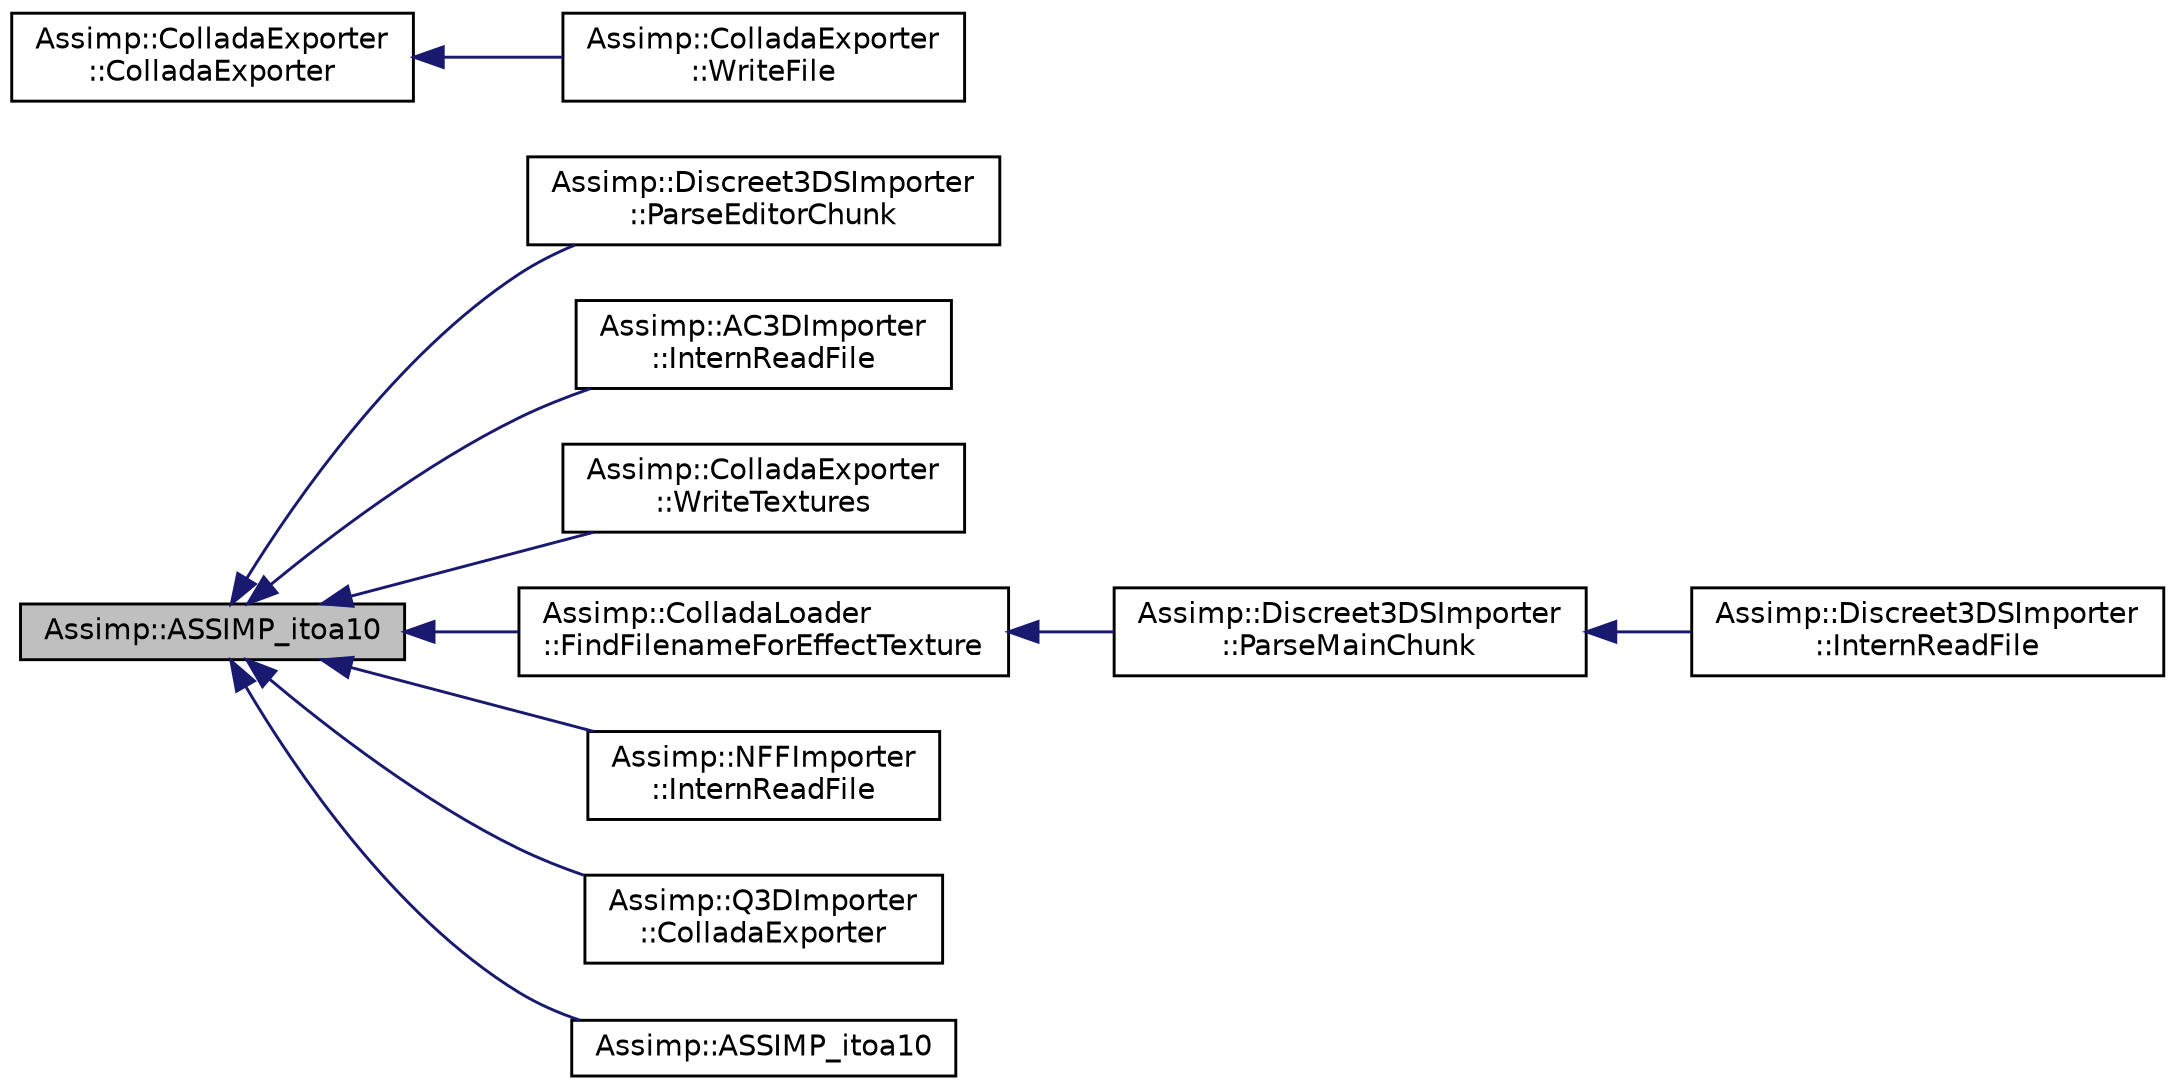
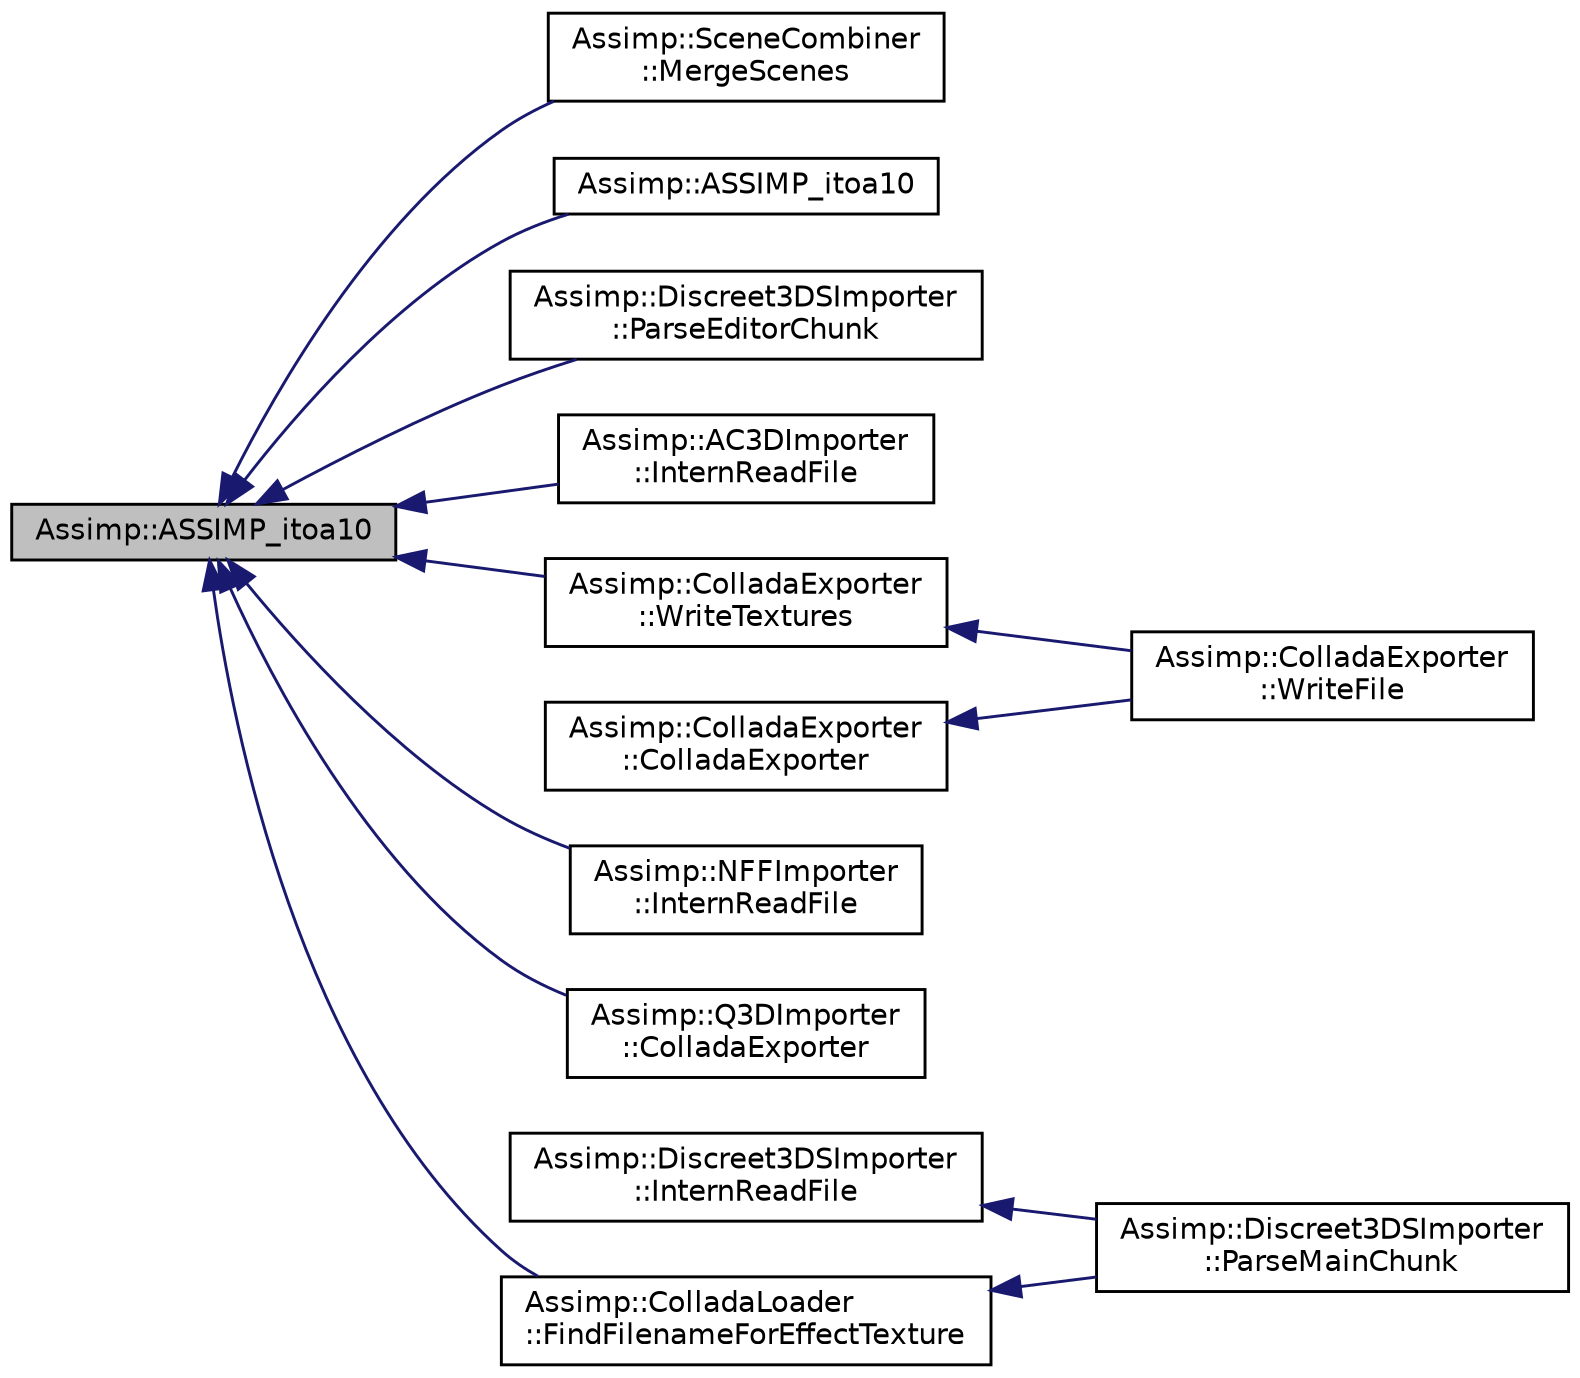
none -> (746, 57)
(1654, 632) -> (1054, 1214)
none -> (1054, 641)
